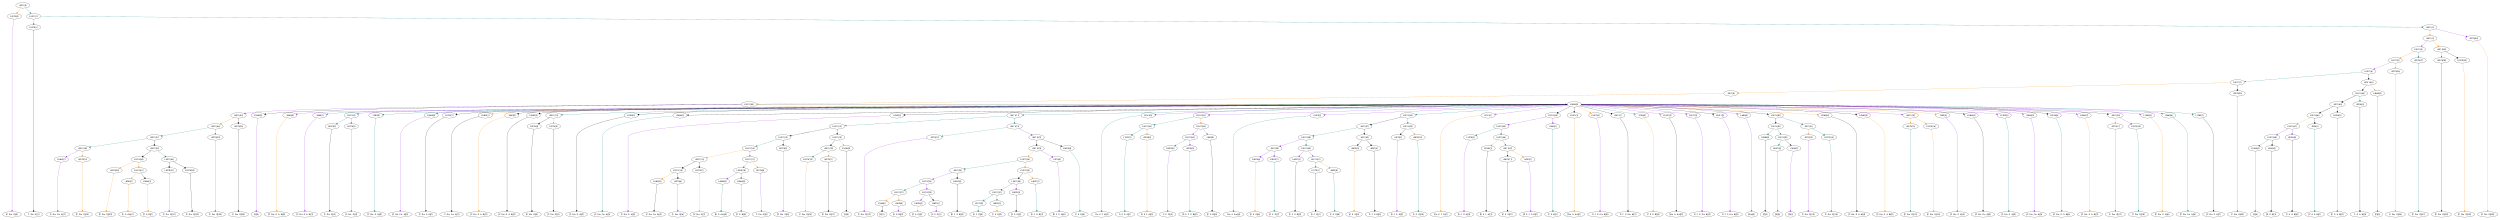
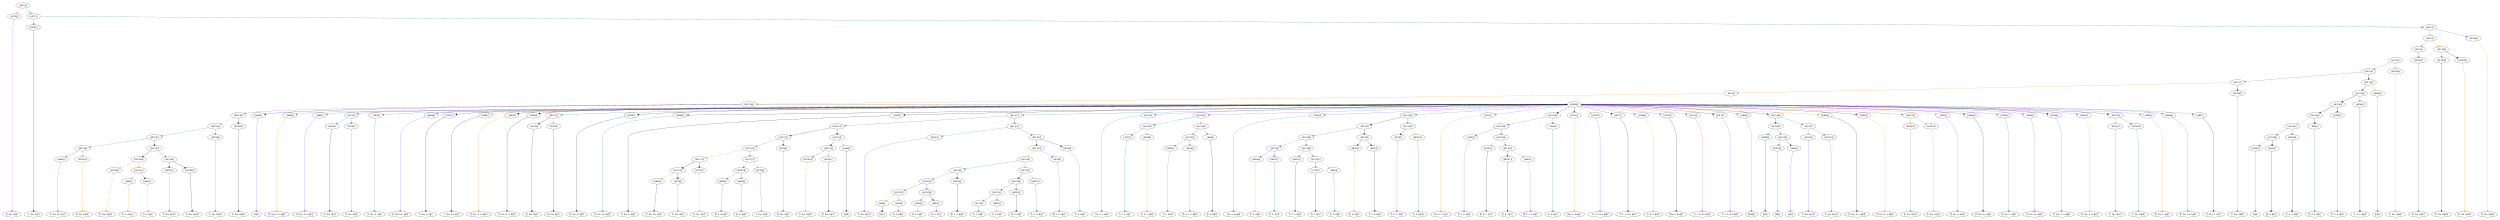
(2407, 55) -> none
(722, 123) -> (722, 123)
